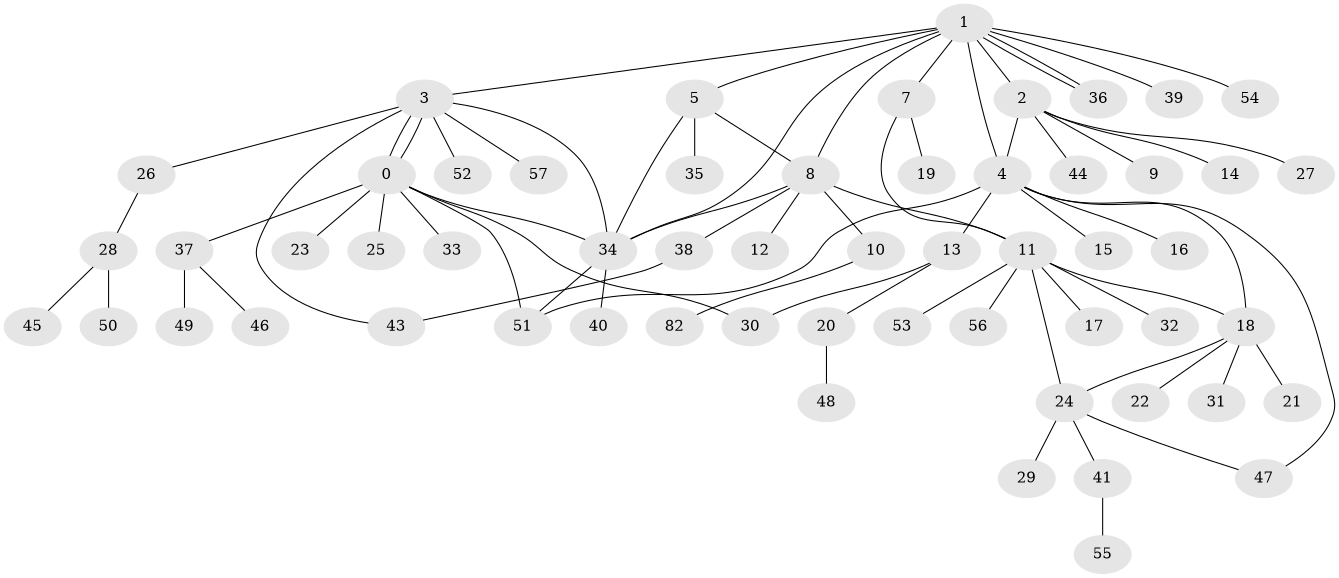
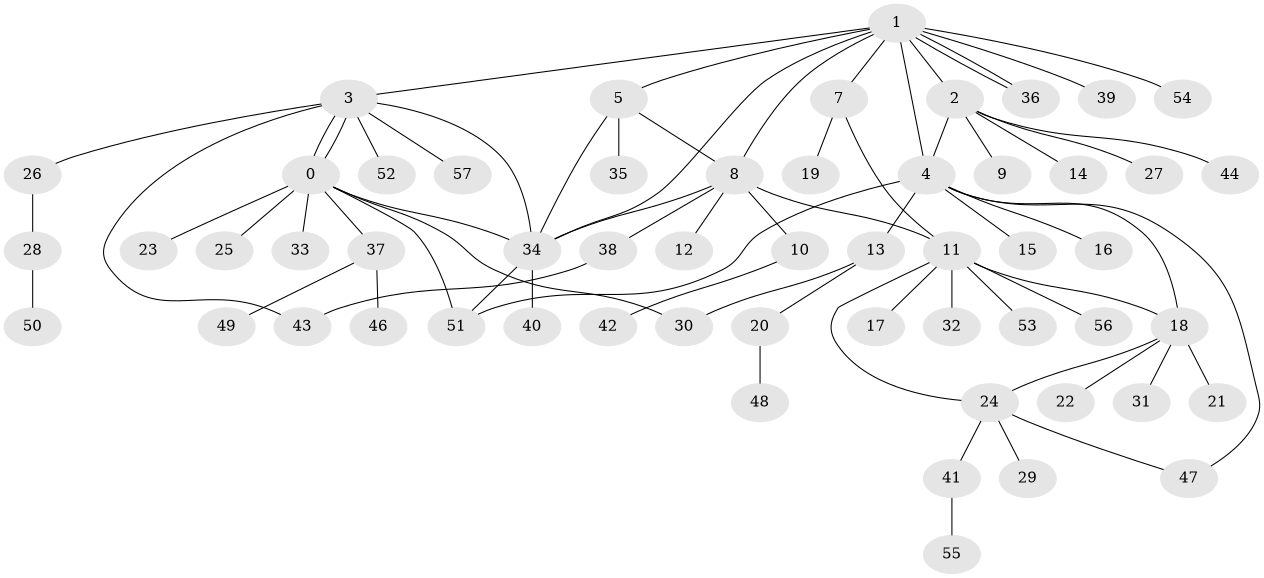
(33, 327) -> none
(675, 327) -> (608, 327)
